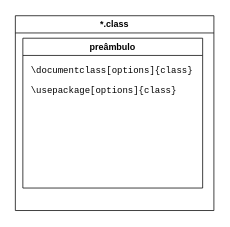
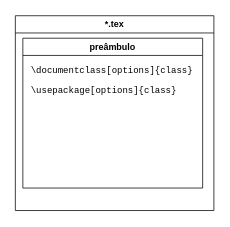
(115, 24) -> (115, 24)
